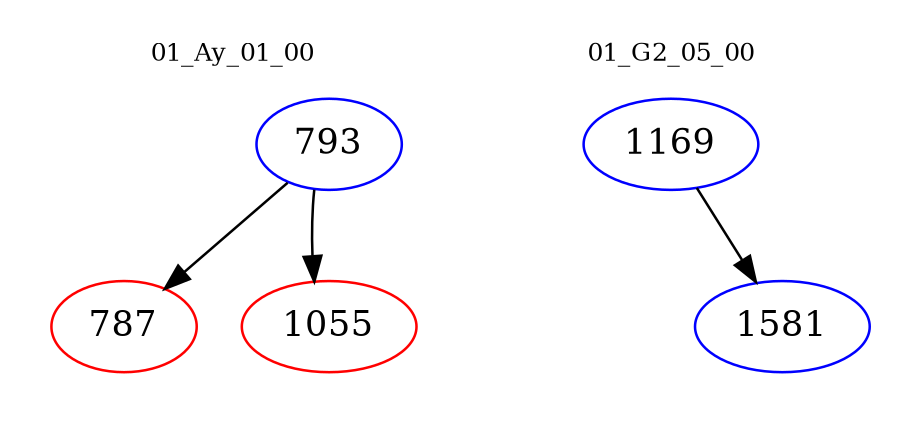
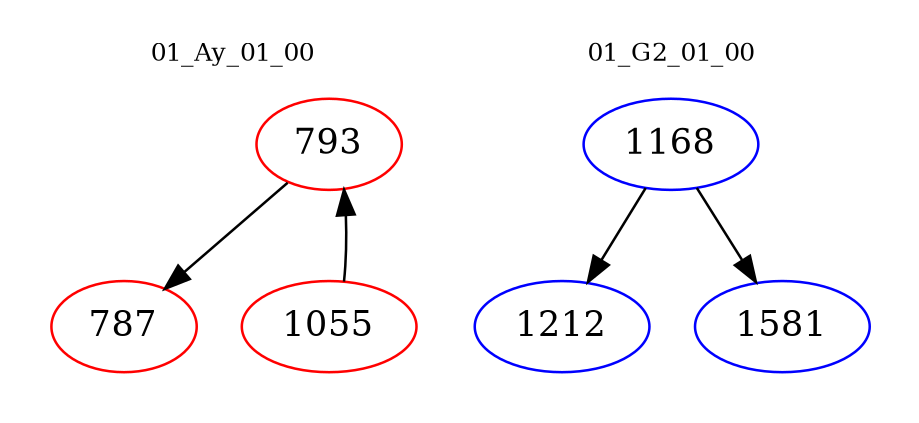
(672, 54) -> (672, 54)
(329, 144) -> (329, 144)
(671, 144) -> (671, 144)
(312, 223) -> (346, 249)
none -> (562, 327)
